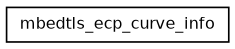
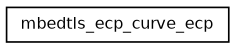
(118, 25) -> (118, 25)
